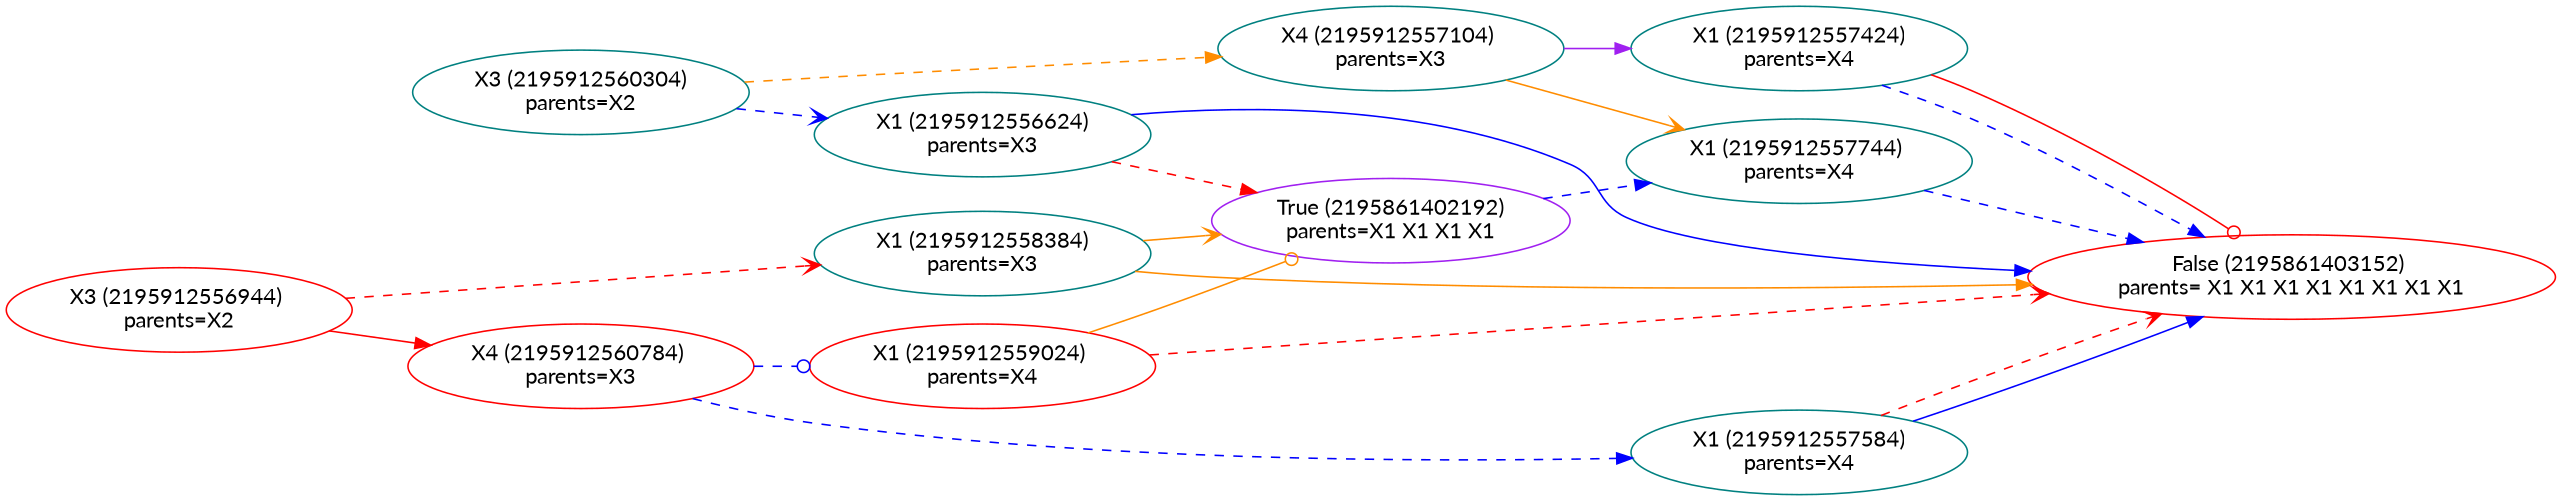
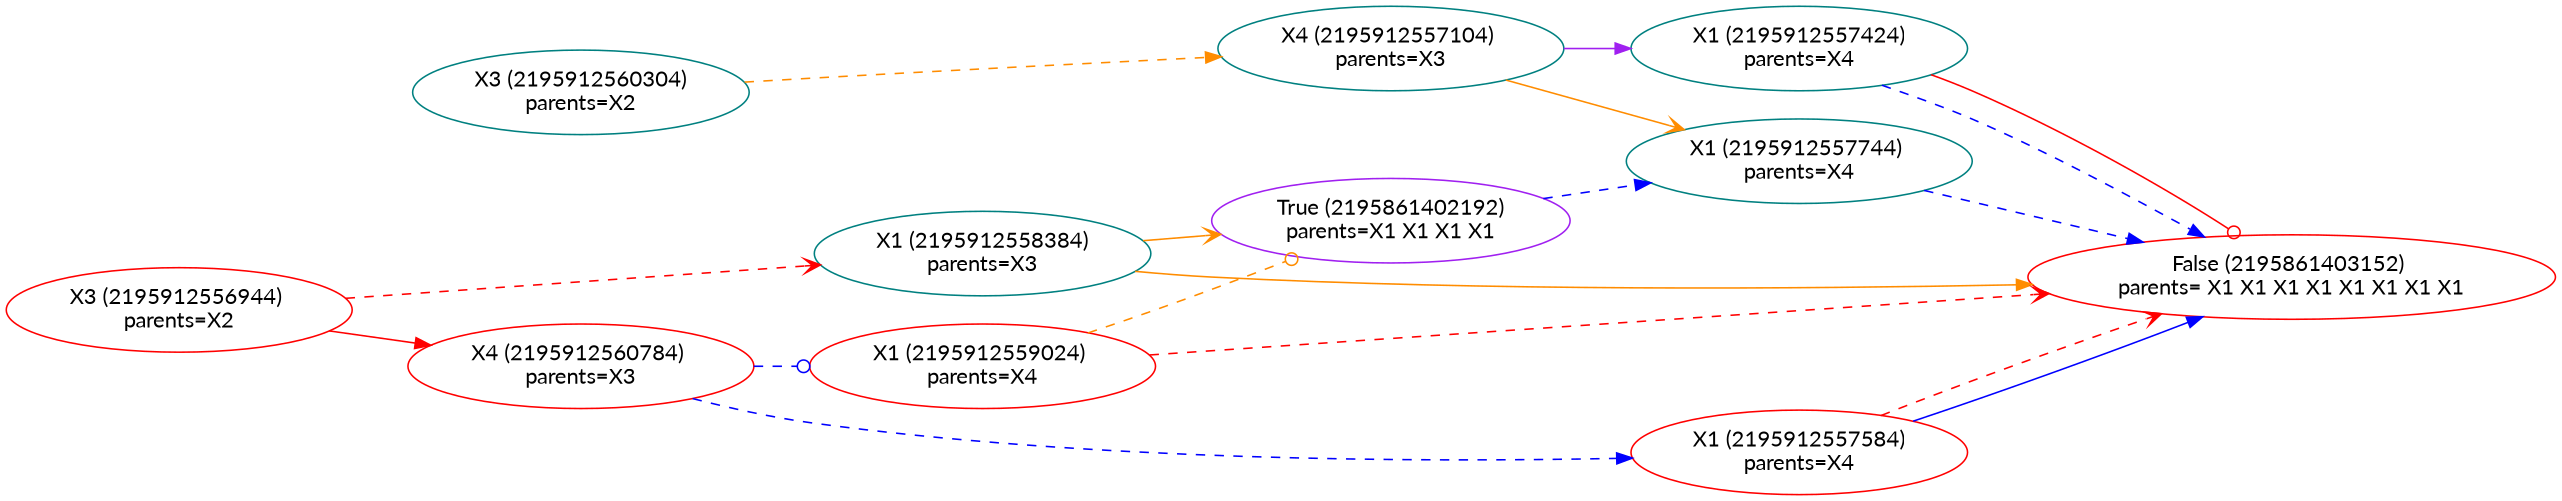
(983, 135) -> none
(1187, 298) -> (1187, 298)
(1799, 452) -> (1799, 452)
